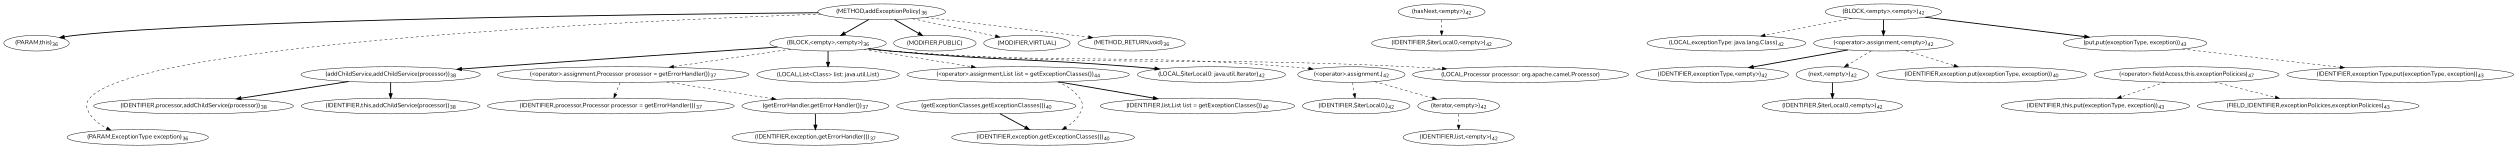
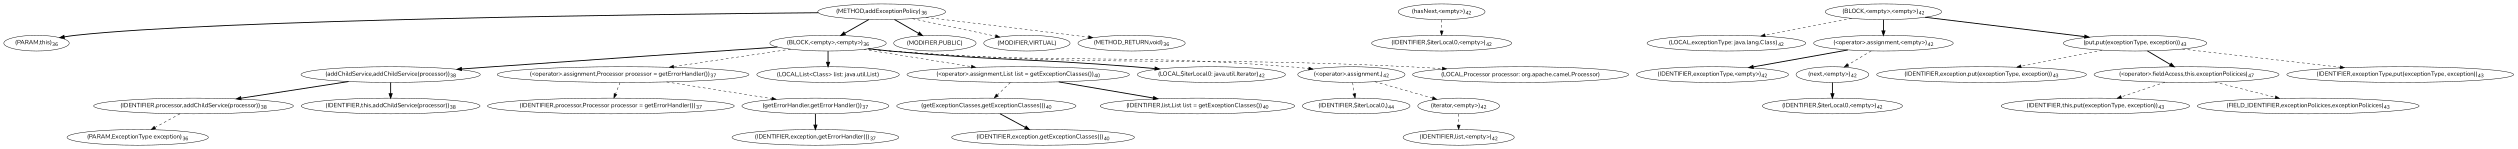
(432, 36) -> (167, 121)
(1930, 58) -> (2062, 58)
none -> (2159, 58)
(1097, 74) -> (1097, 74)
(2056, 74) -> (2056, 74)
(1082, 102) -> (1004, 89)
(1391, 105) -> (1391, 105)
